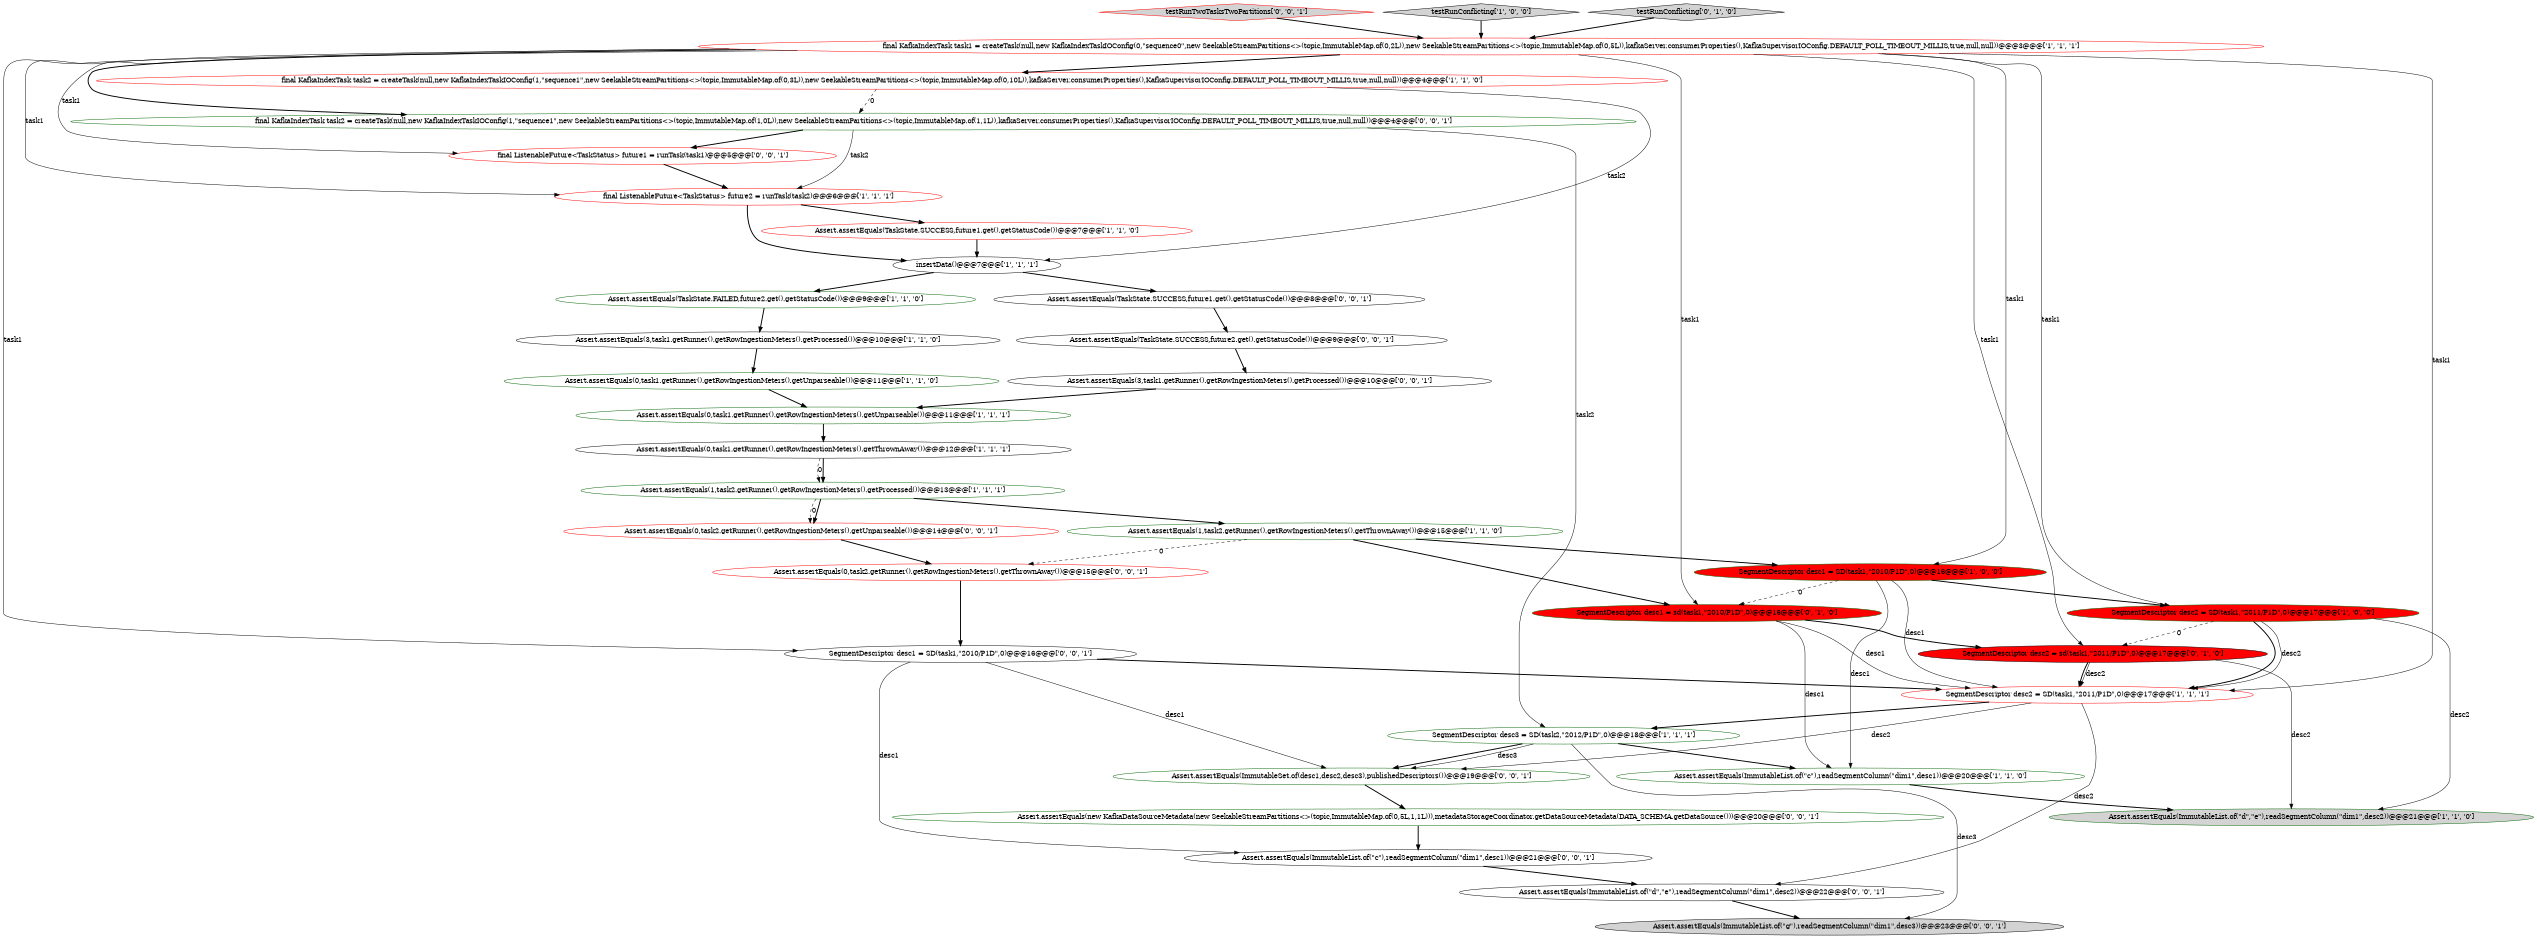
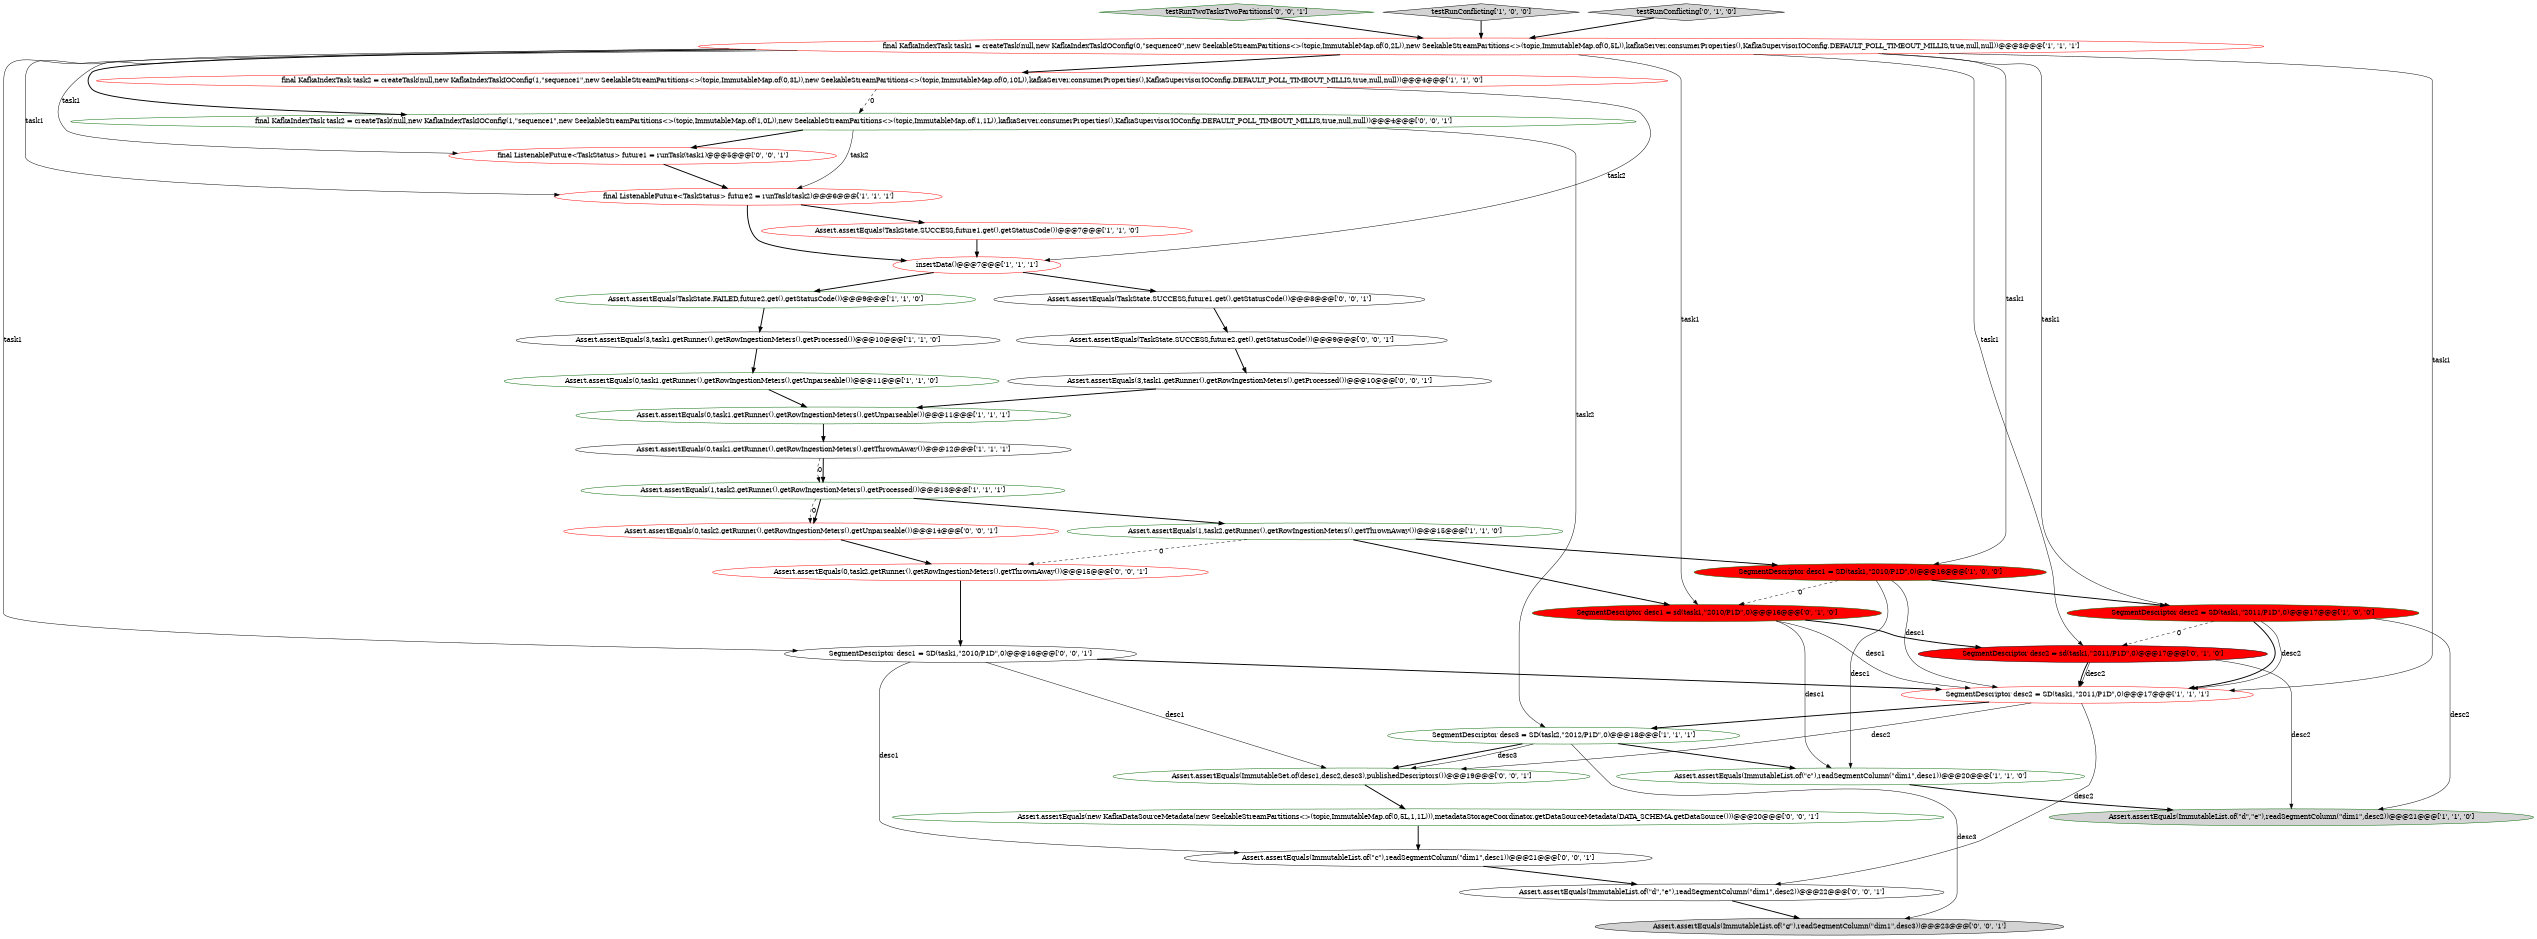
(1237, 12) -> (1237, 12)
(977, 265) -> (977, 265)
